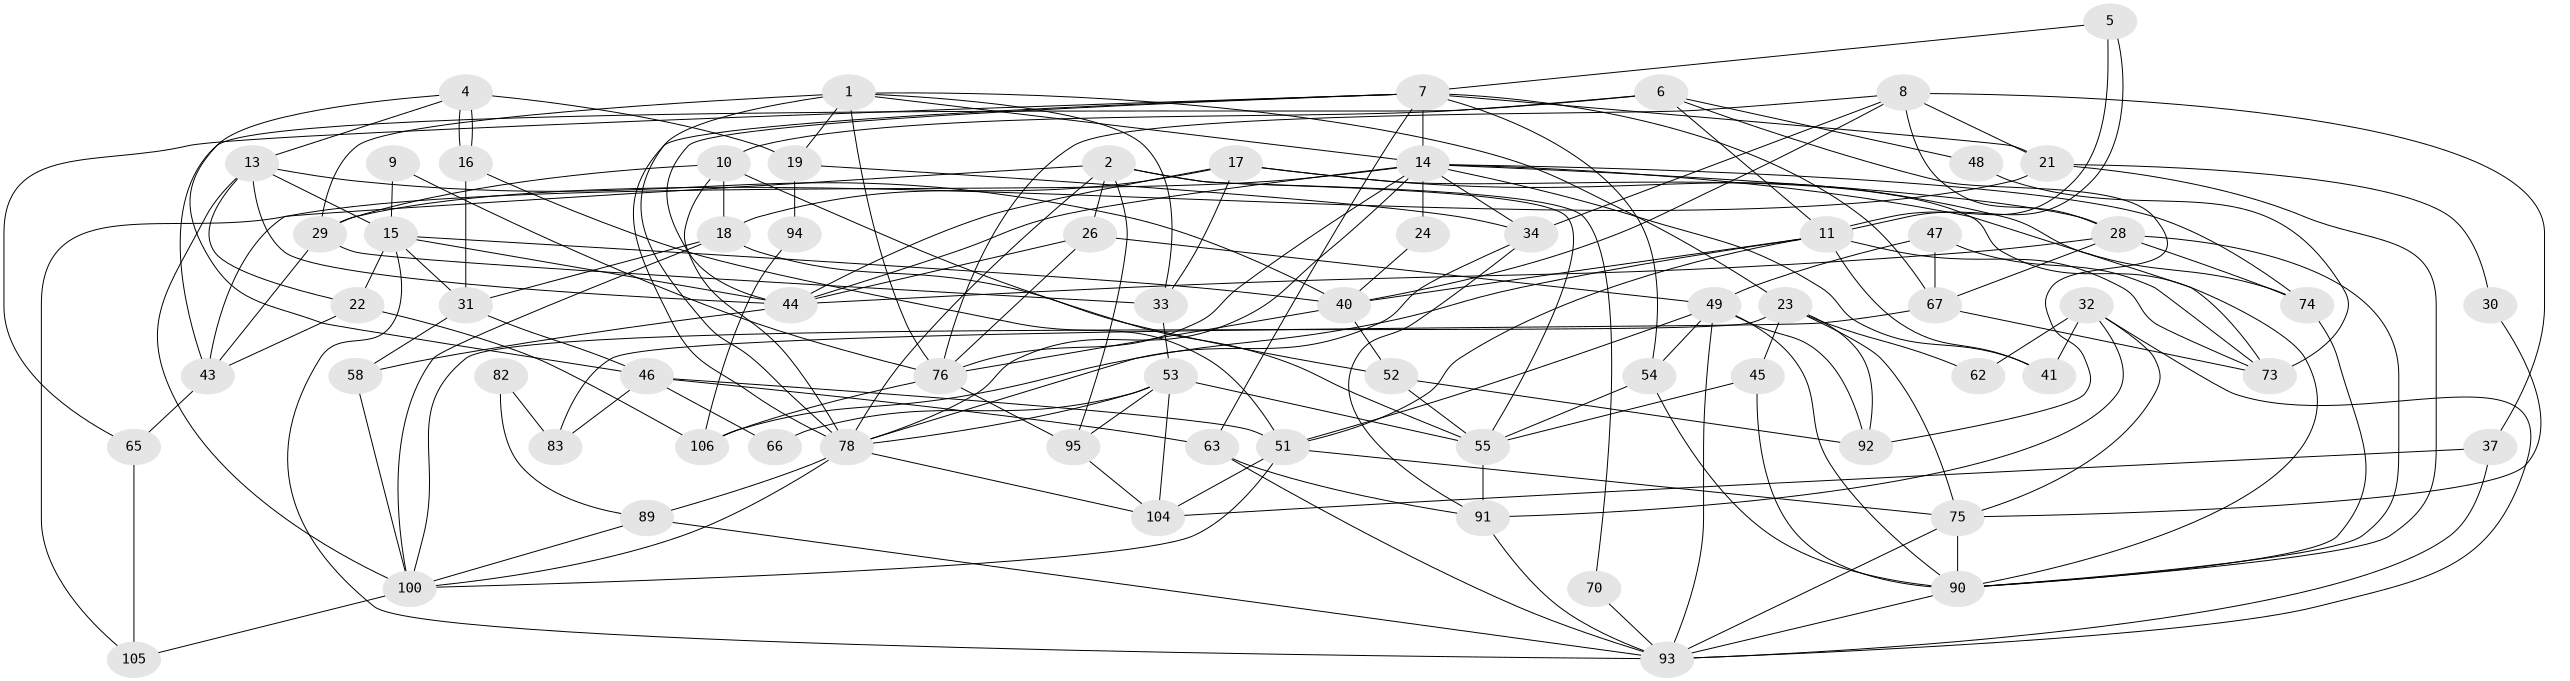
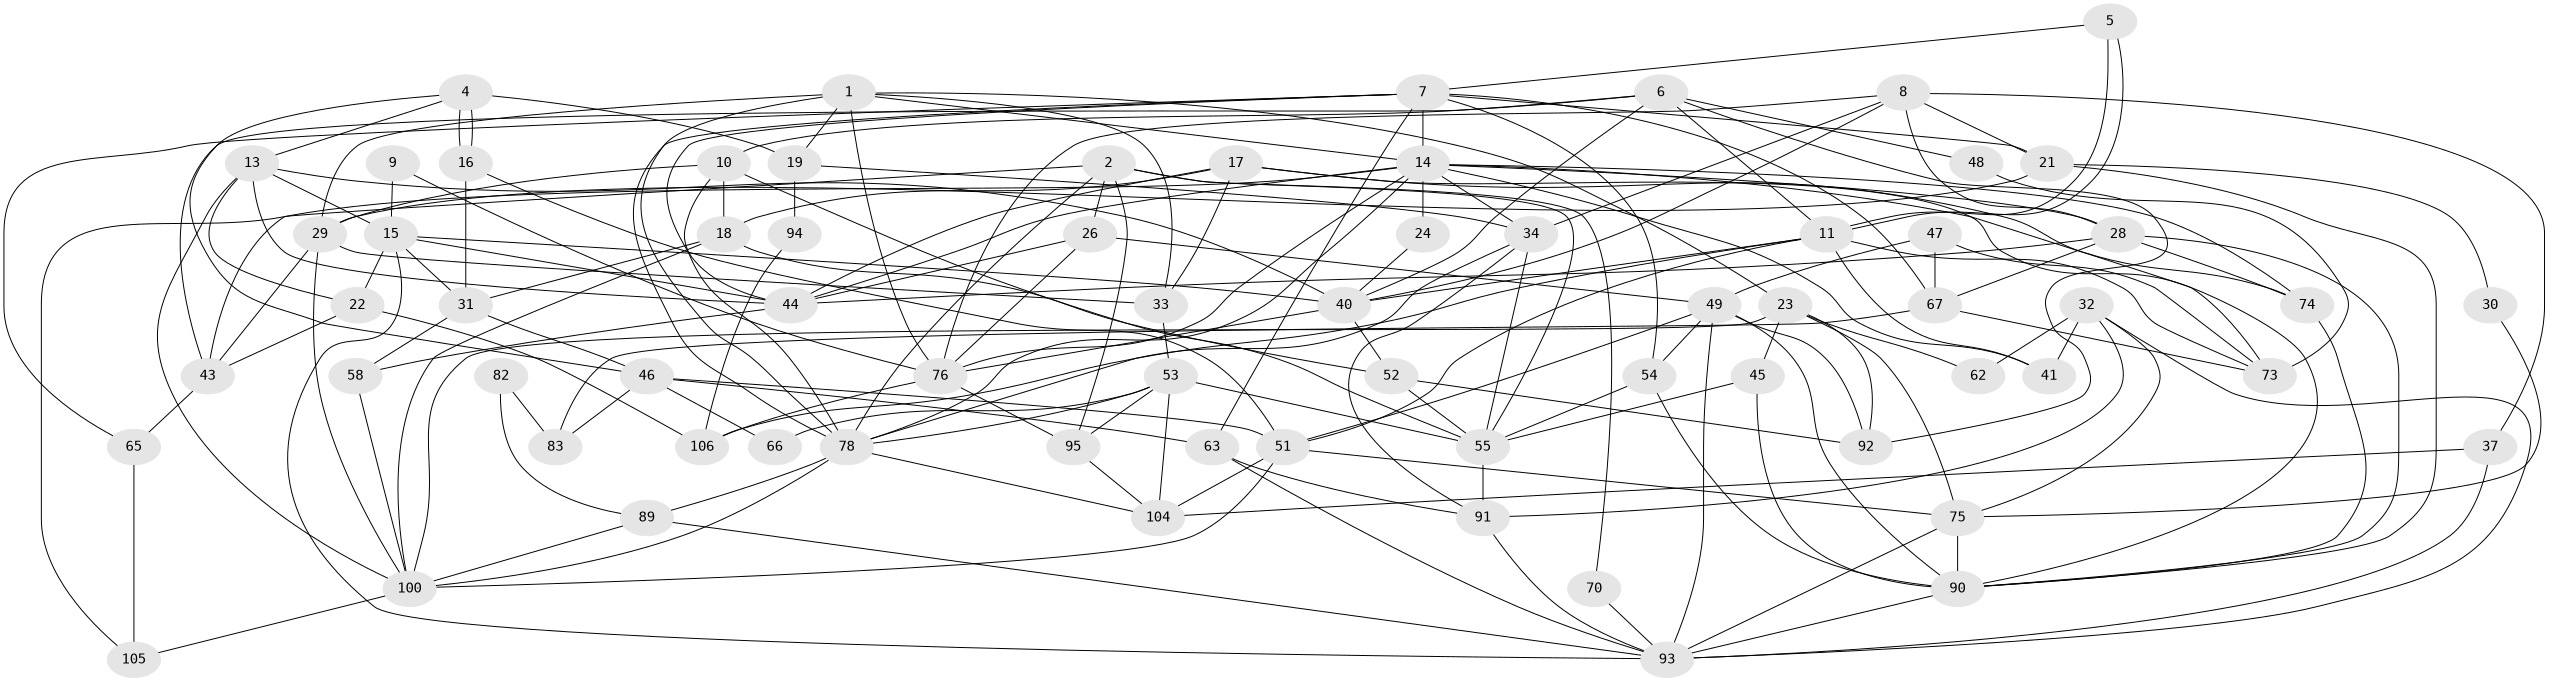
none -> (1495, 217)
none -> (1507, 341)
none -> (327, 420)
